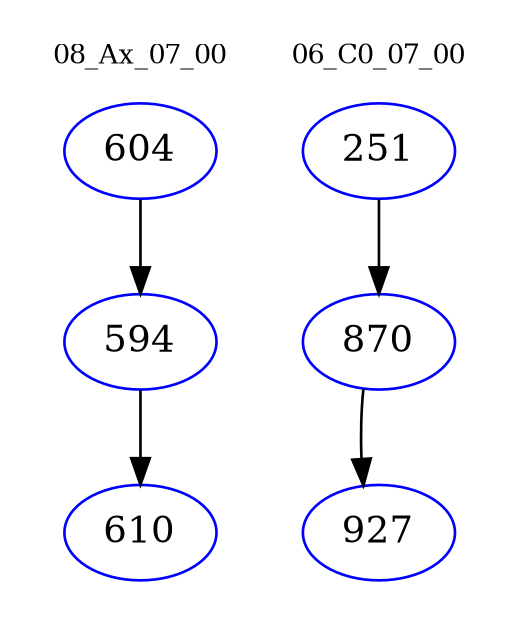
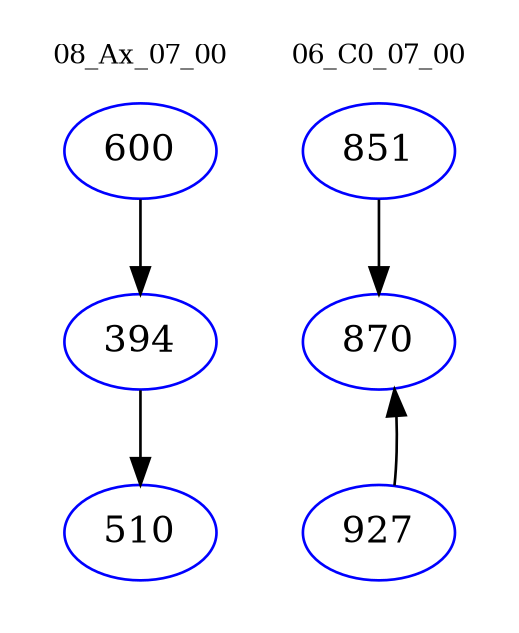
(140, 151) -> (140, 151)
(379, 151) -> (379, 151)
(140, 342) -> (140, 342)
(361, 424) -> (397, 451)
(140, 533) -> (140, 533)
